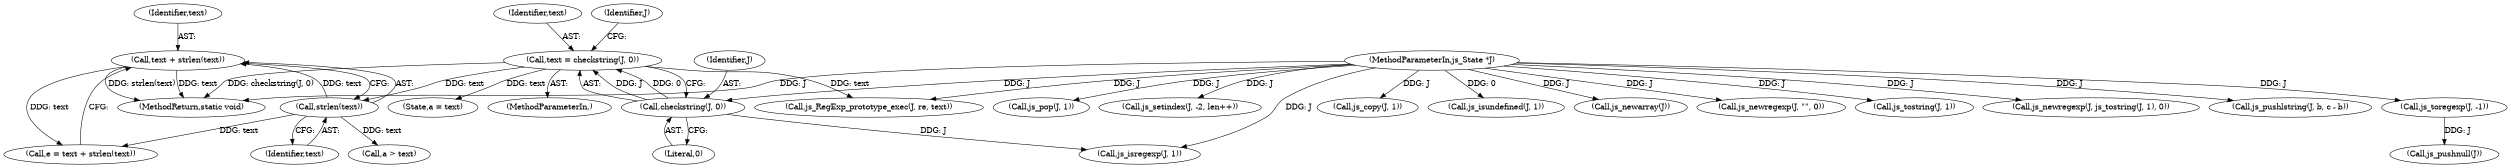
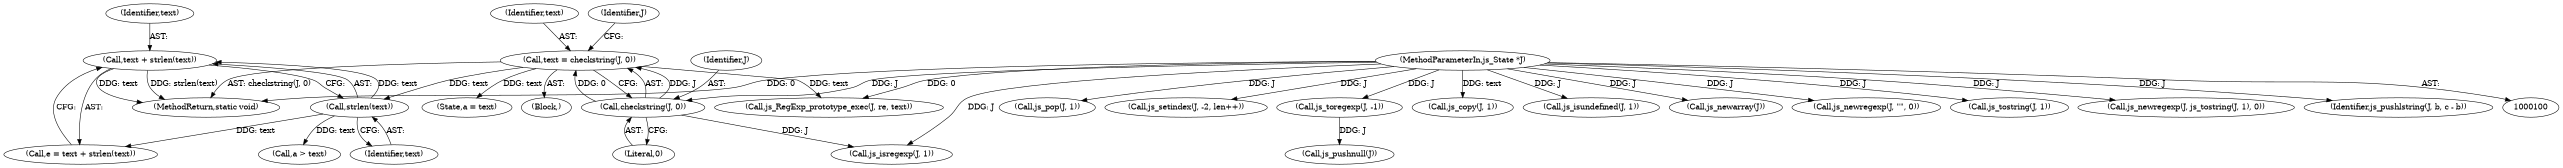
(271, 84) -> (269, 84)
(793, 84) -> (781, 84)
(1127, 84) -> (941, 84)
(1417, 84) -> (1482, 84)
(1482, 84) -> (1548, 84)
(49, 108) -> (95, 108)
(550, 108) -> (546, 108)
(2290, 108) -> (2398, 108)
none -> (2531, 108)
